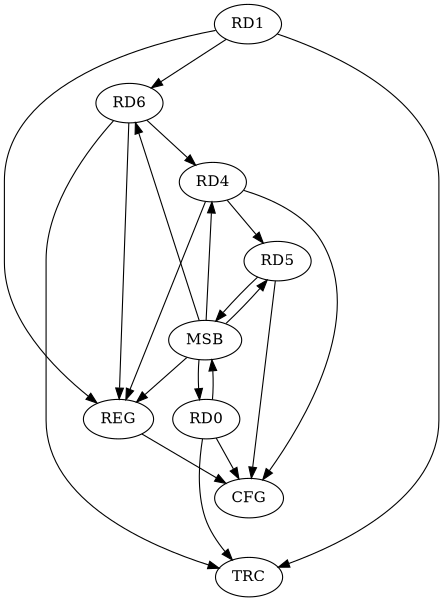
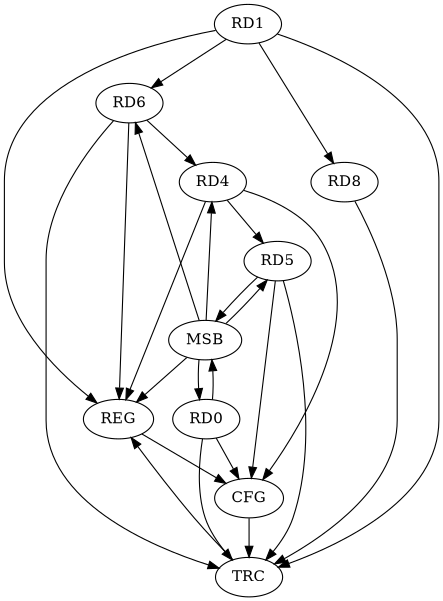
none -> (345, 182)
none -> (305, 433)
none -> (183, 505)
none -> (249, 532)
